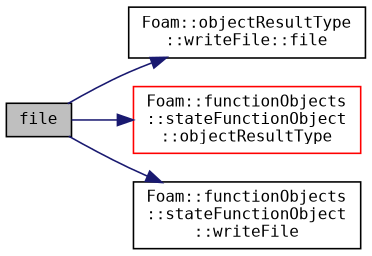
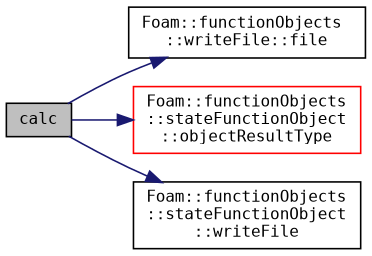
(247, 33) -> (247, 33)
(39, 120) -> (39, 120)
